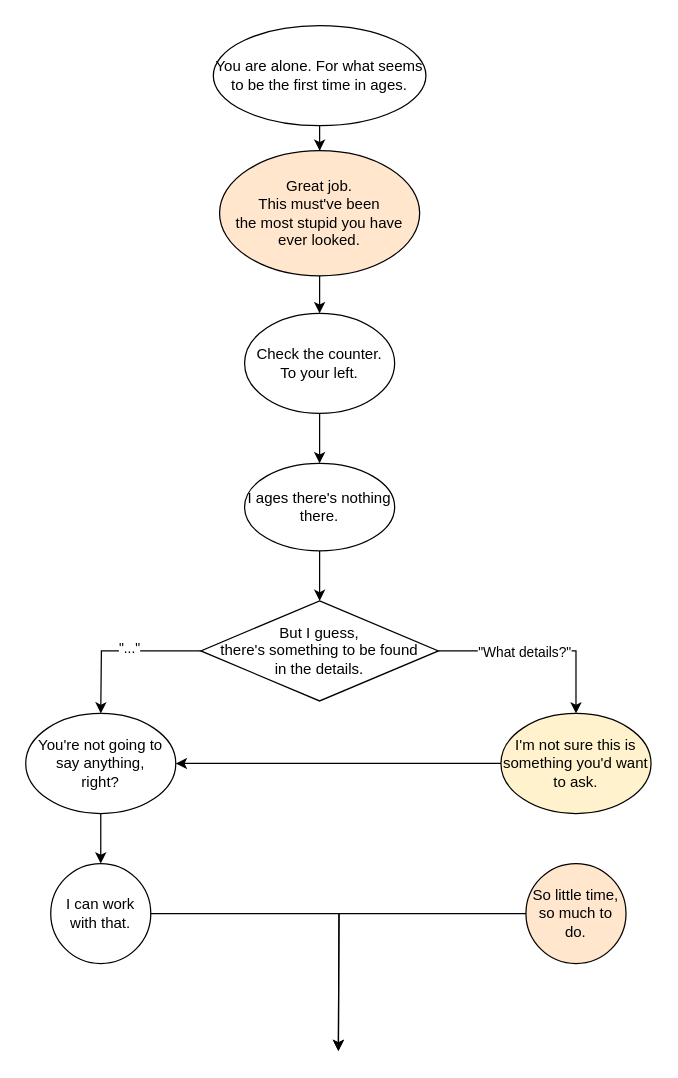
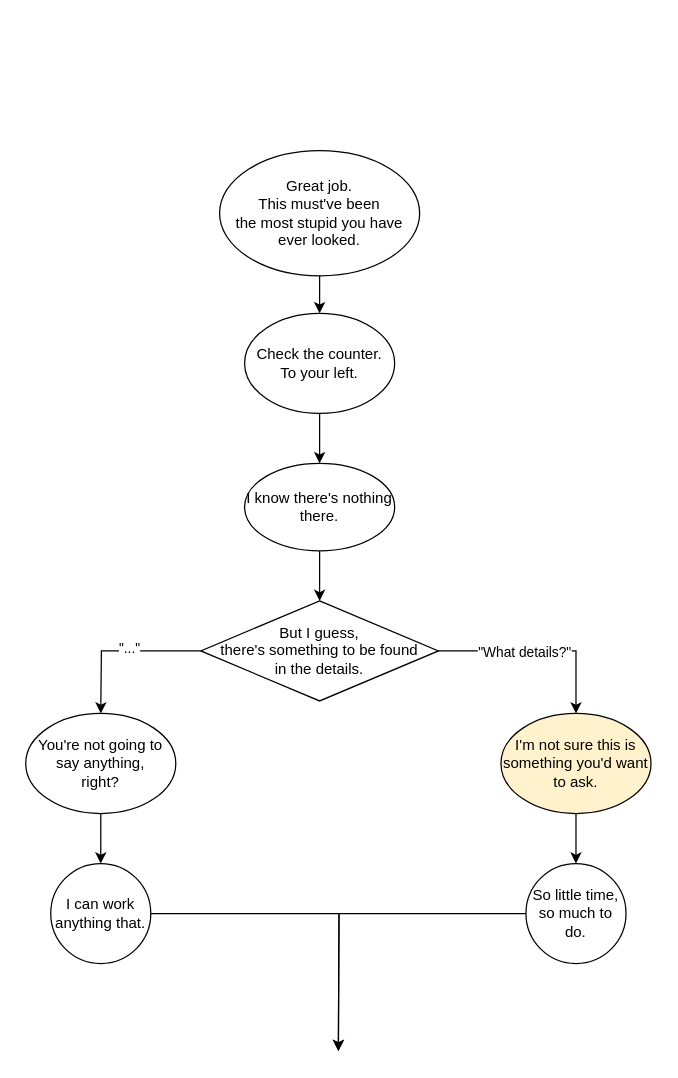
(319, 76) -> none
(319, 143) -> none
(319, 213) -> (319, 213)
(319, 507) -> (319, 507)
(343, 763) -> (576, 834)
(101, 913) -> (101, 913)
(576, 913) -> (576, 913)
